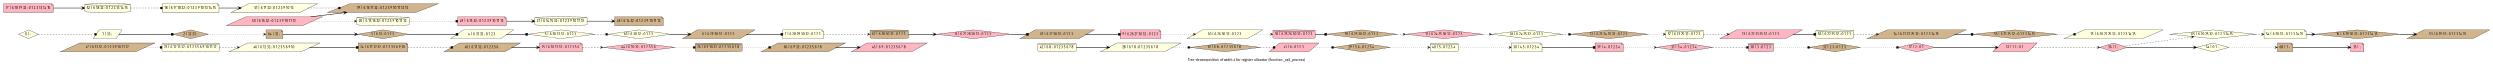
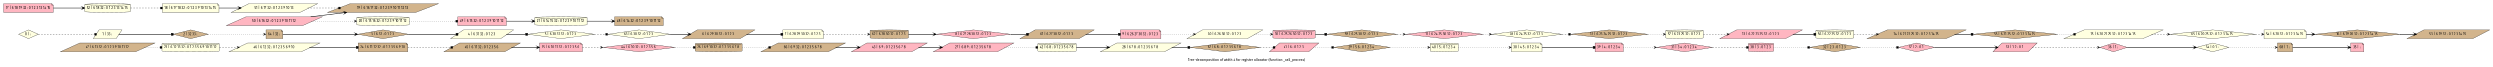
(2157, 42) -> (2159, 34)
none -> (973, 47)
(1180, 47) -> (1180, 47)
